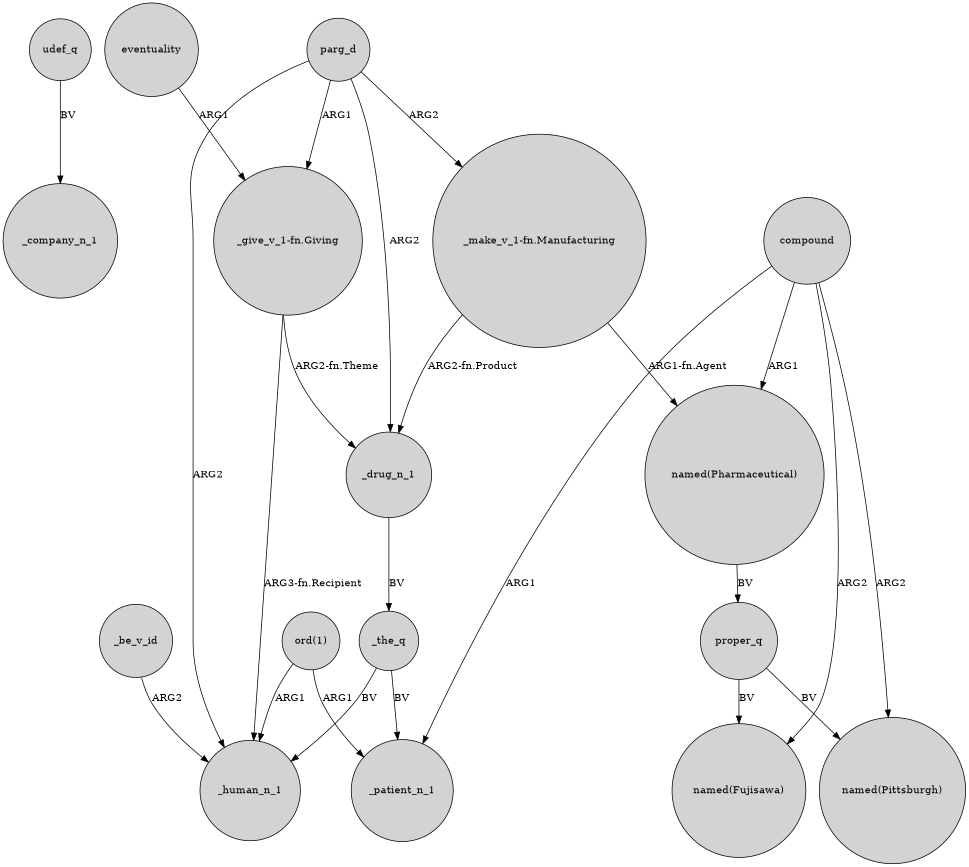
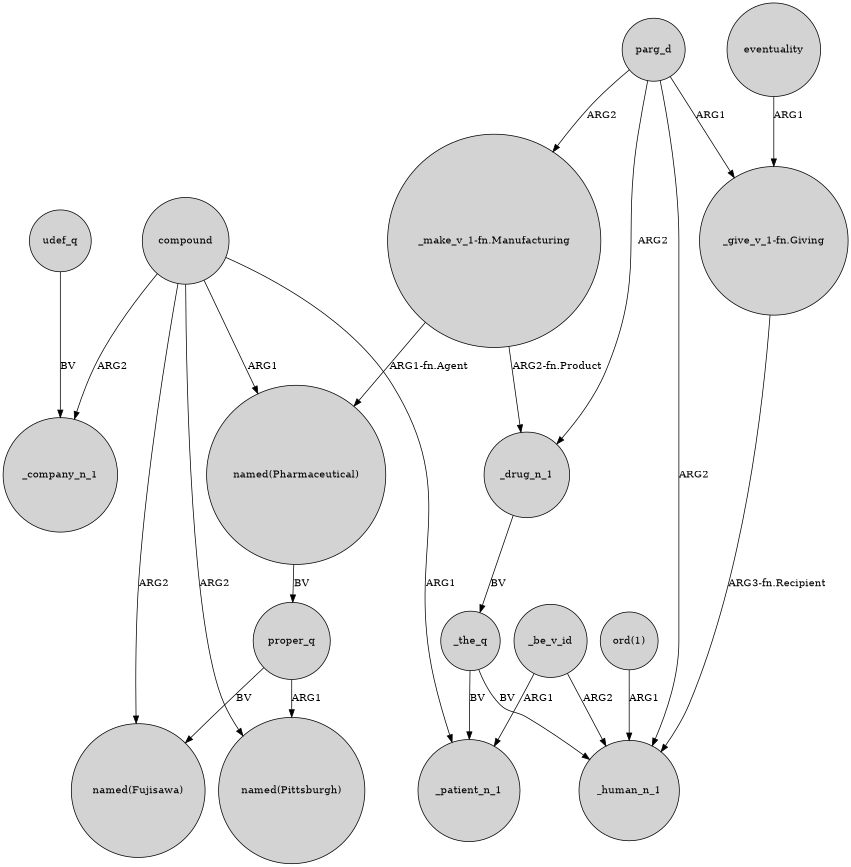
none -> (110, 339)
(303, 386) -> none
(809, 698) -> (307, 698)
(329, 714) -> (516, 707)
